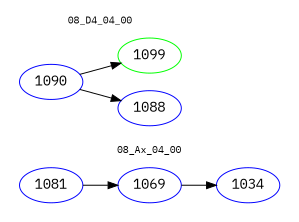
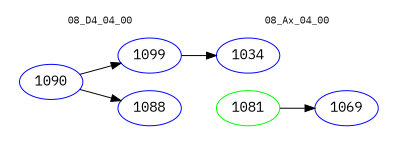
(150, 56) -> (150, 56)
(51, 185) -> (248, 108)
(194, 185) -> (195, 56)
